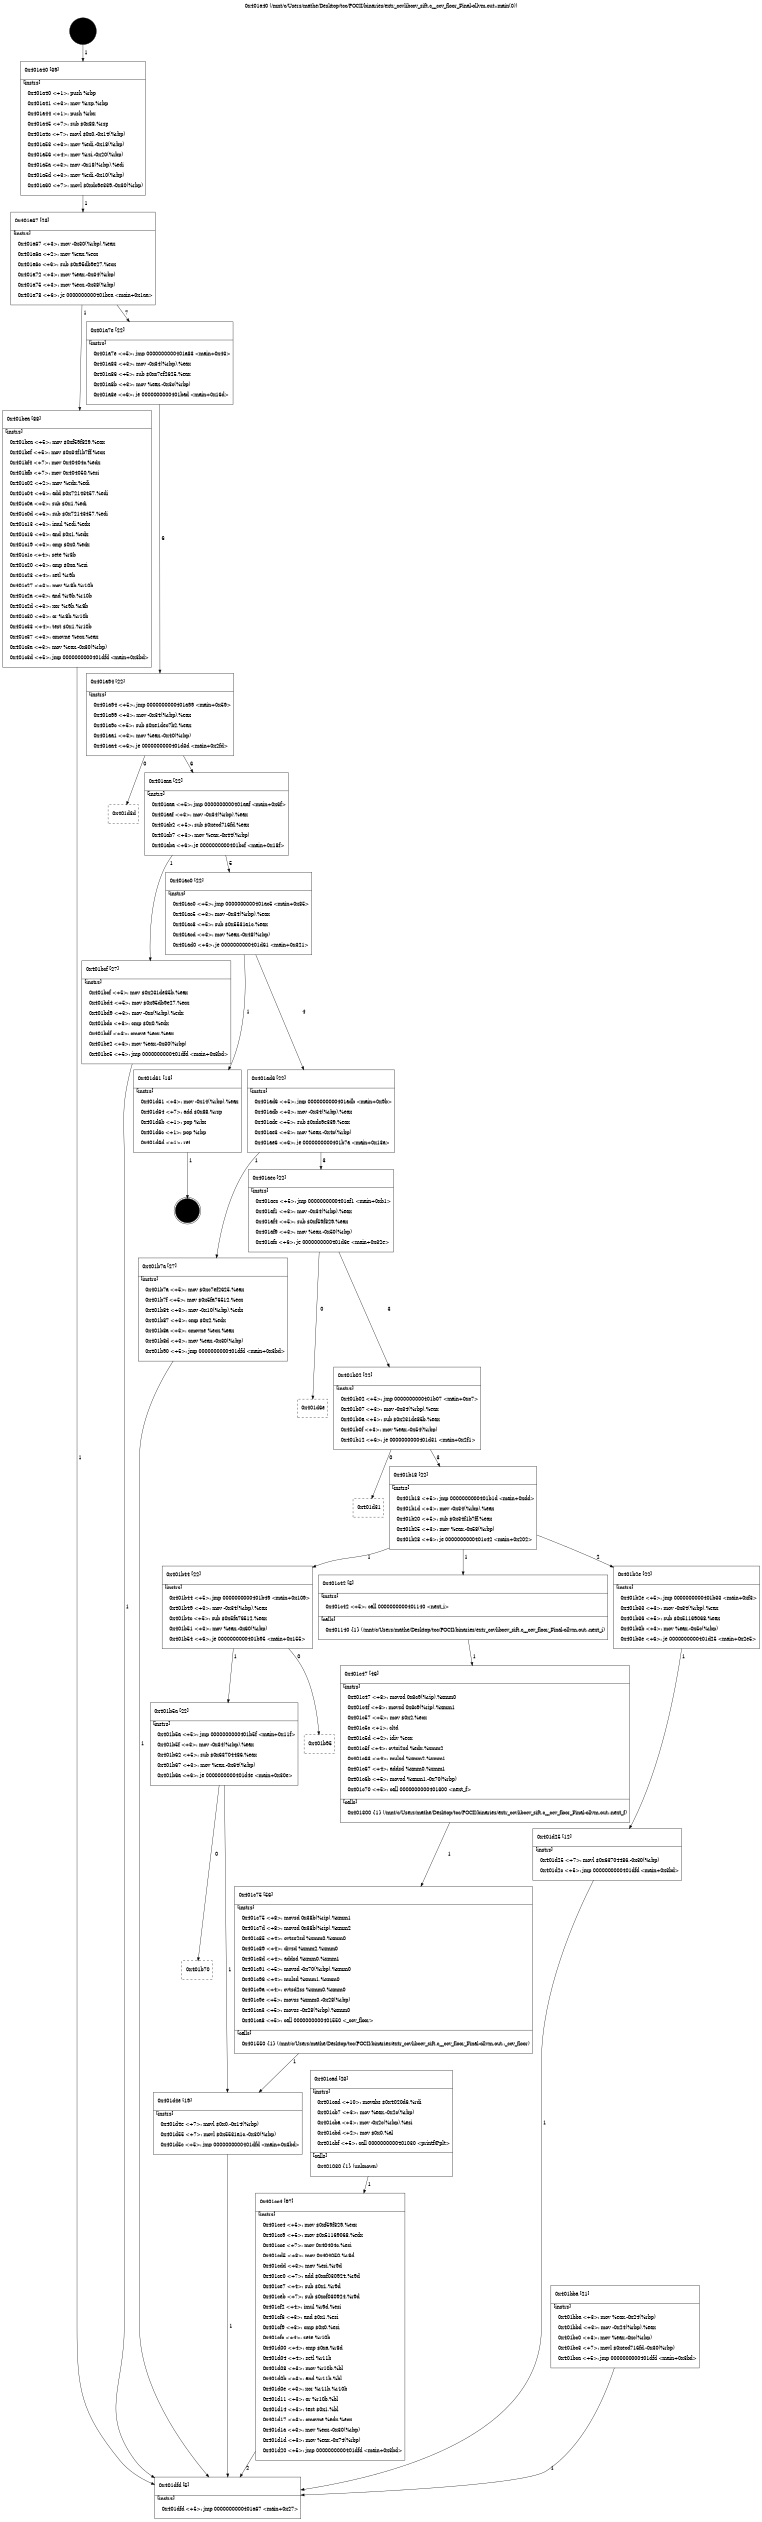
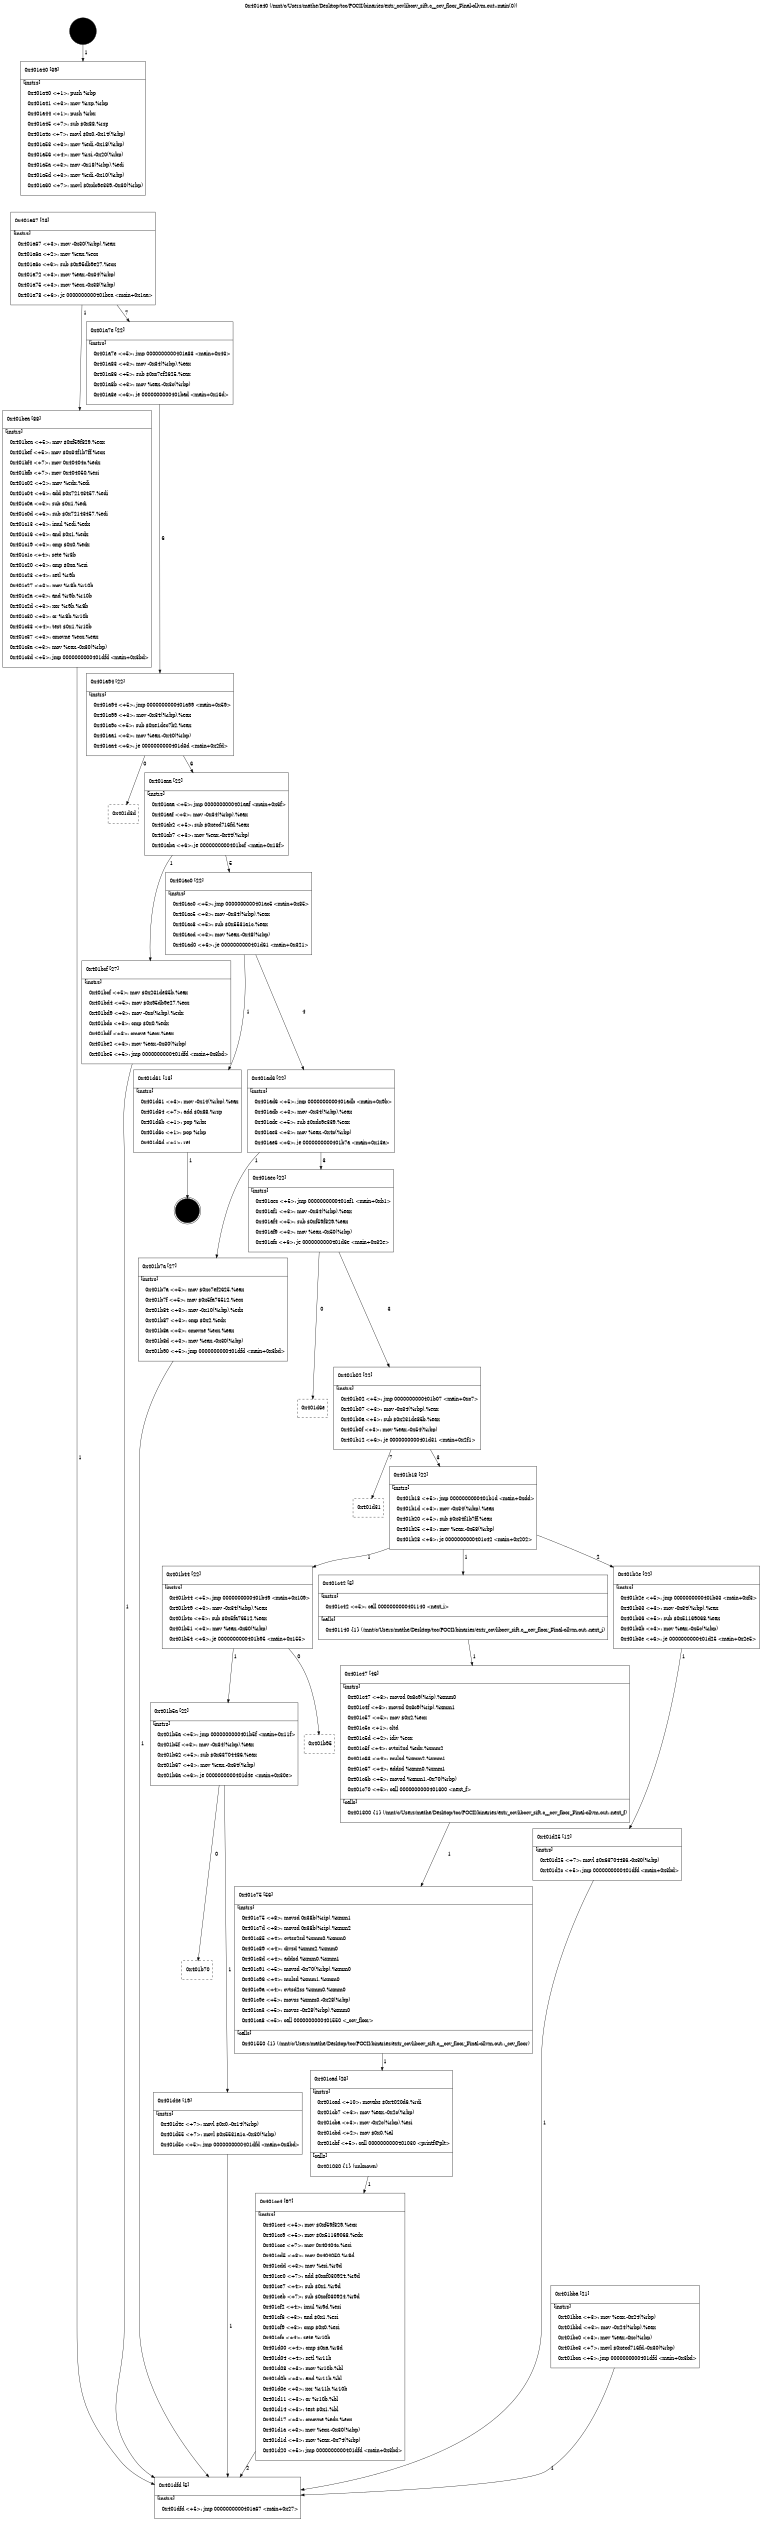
(83, 202) -> none
(390, 1458) -> (390, 1458)
(280, 2072) -> (382, 2060)
